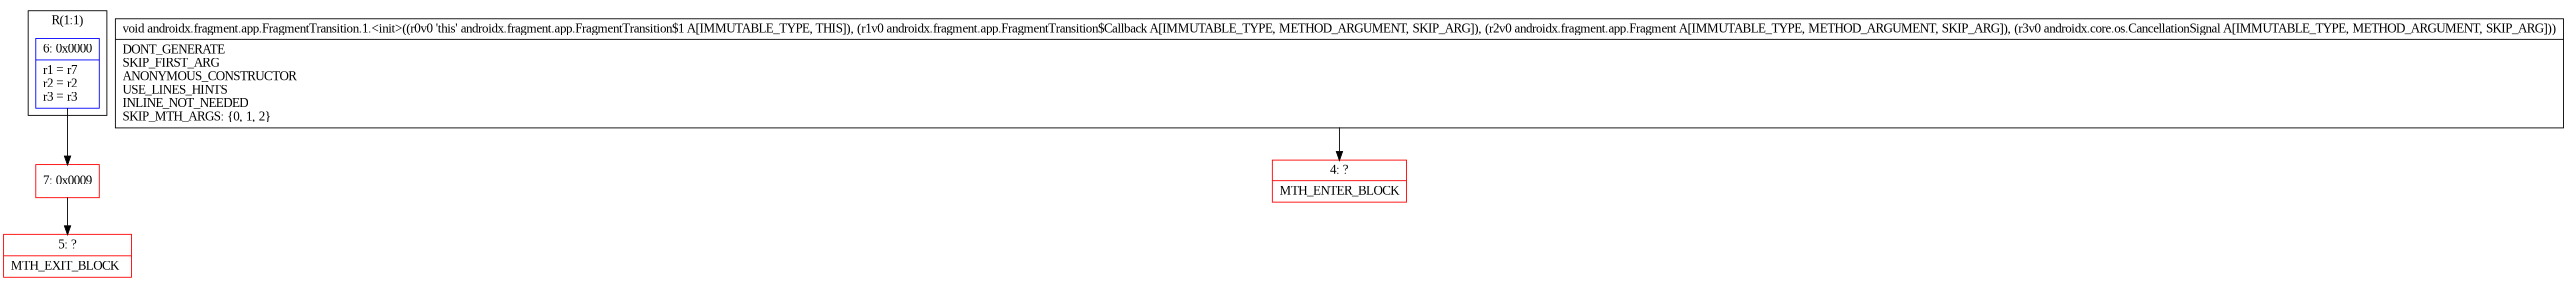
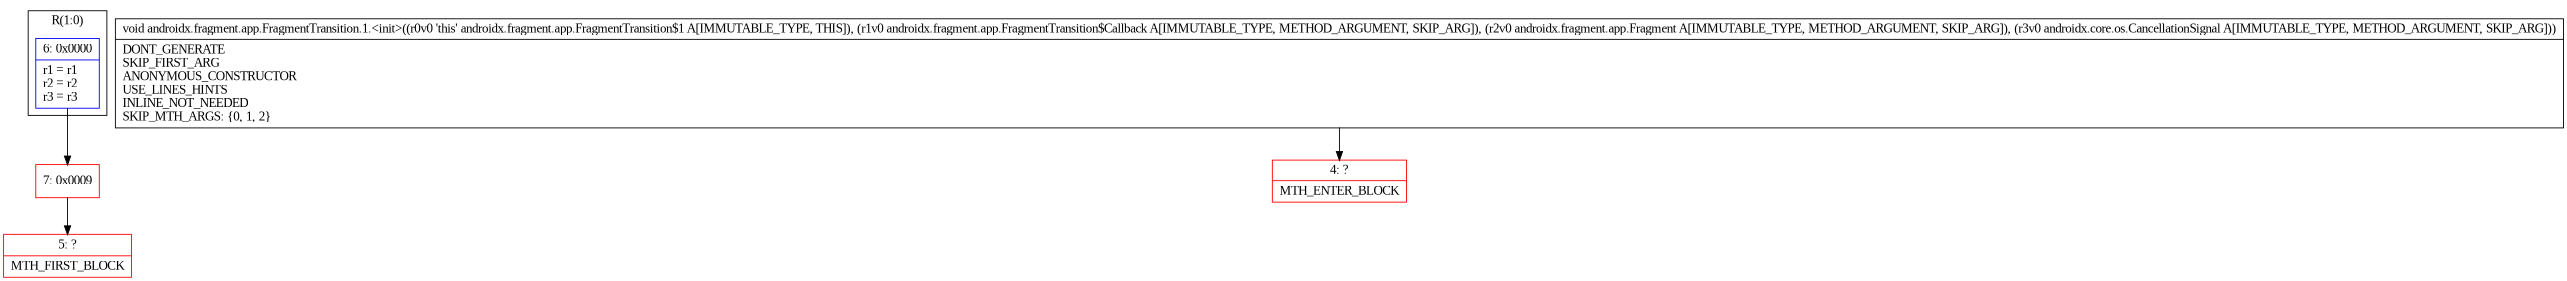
(68, 21) -> (68, 21)
(60, 70) -> (60, 70)
(65, 266) -> (68, 266)
